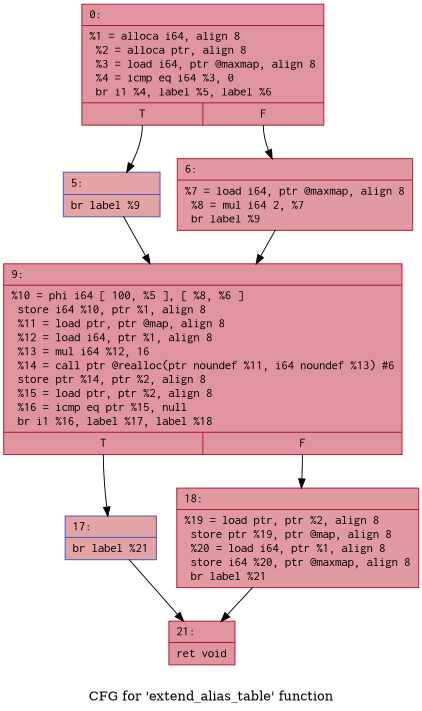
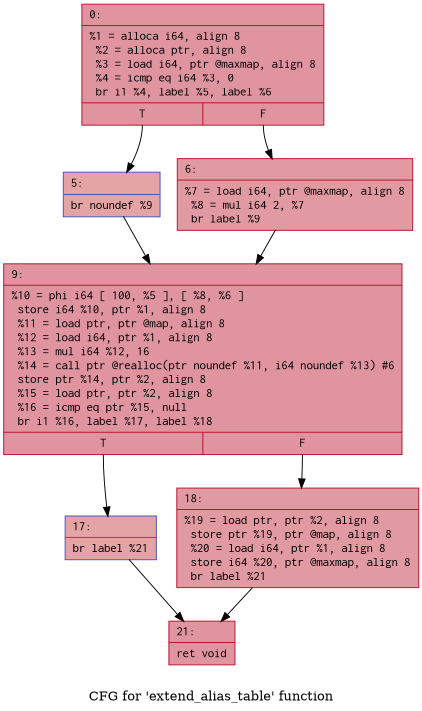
(106, 205) -> (112, 205)
